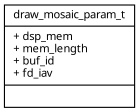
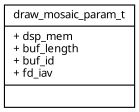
(51, 49) -> (46, 49)
